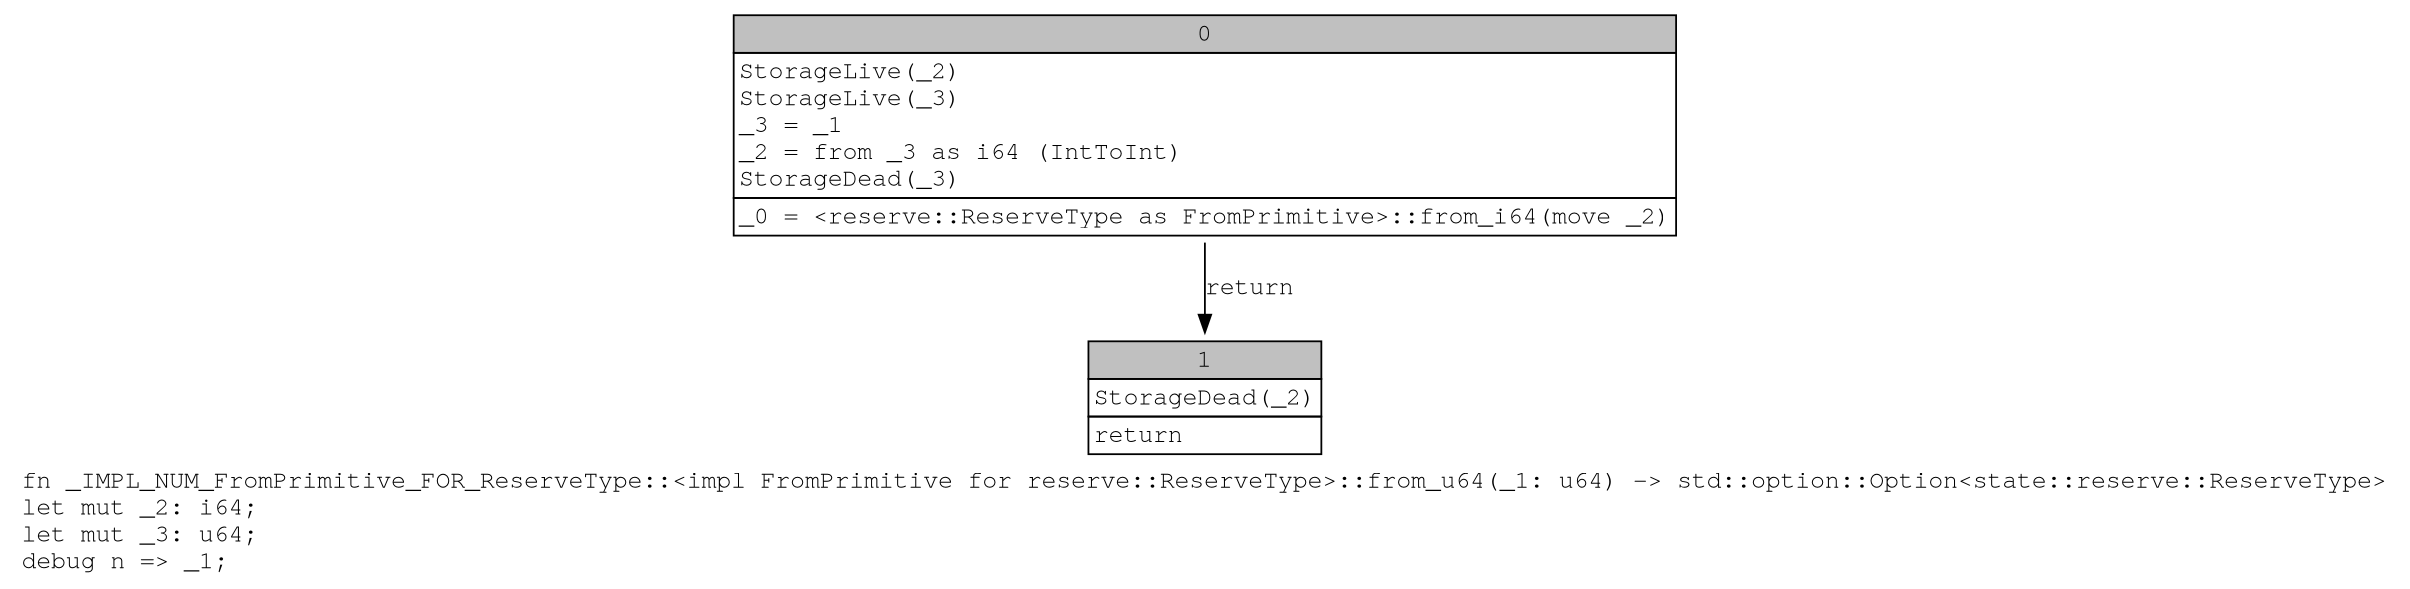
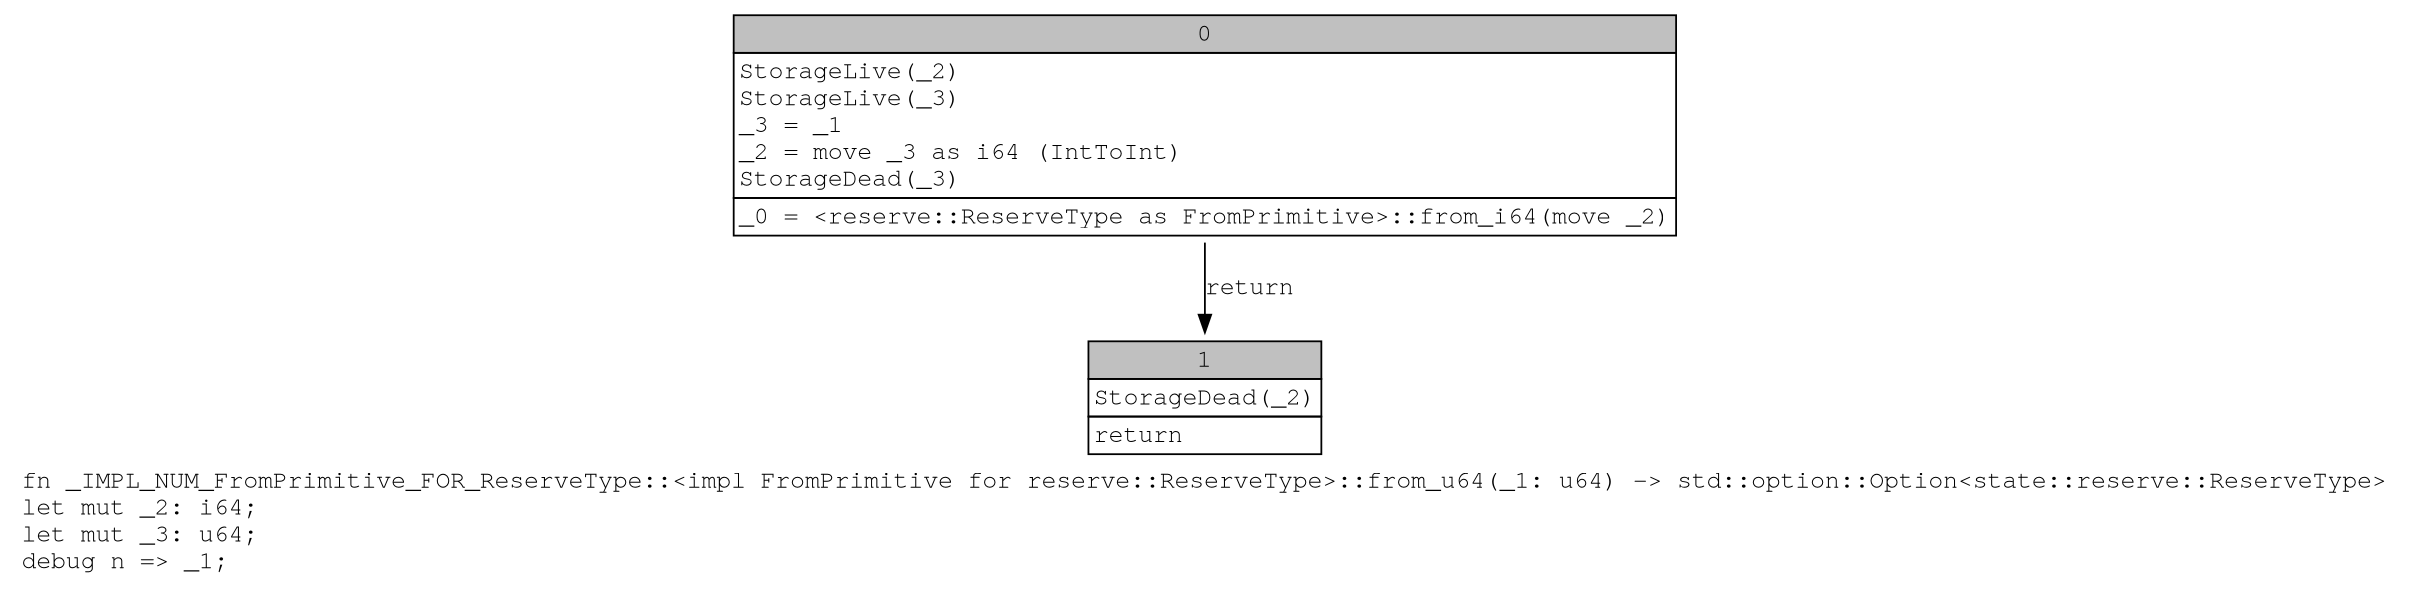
(961, 151) -> (961, 151)
